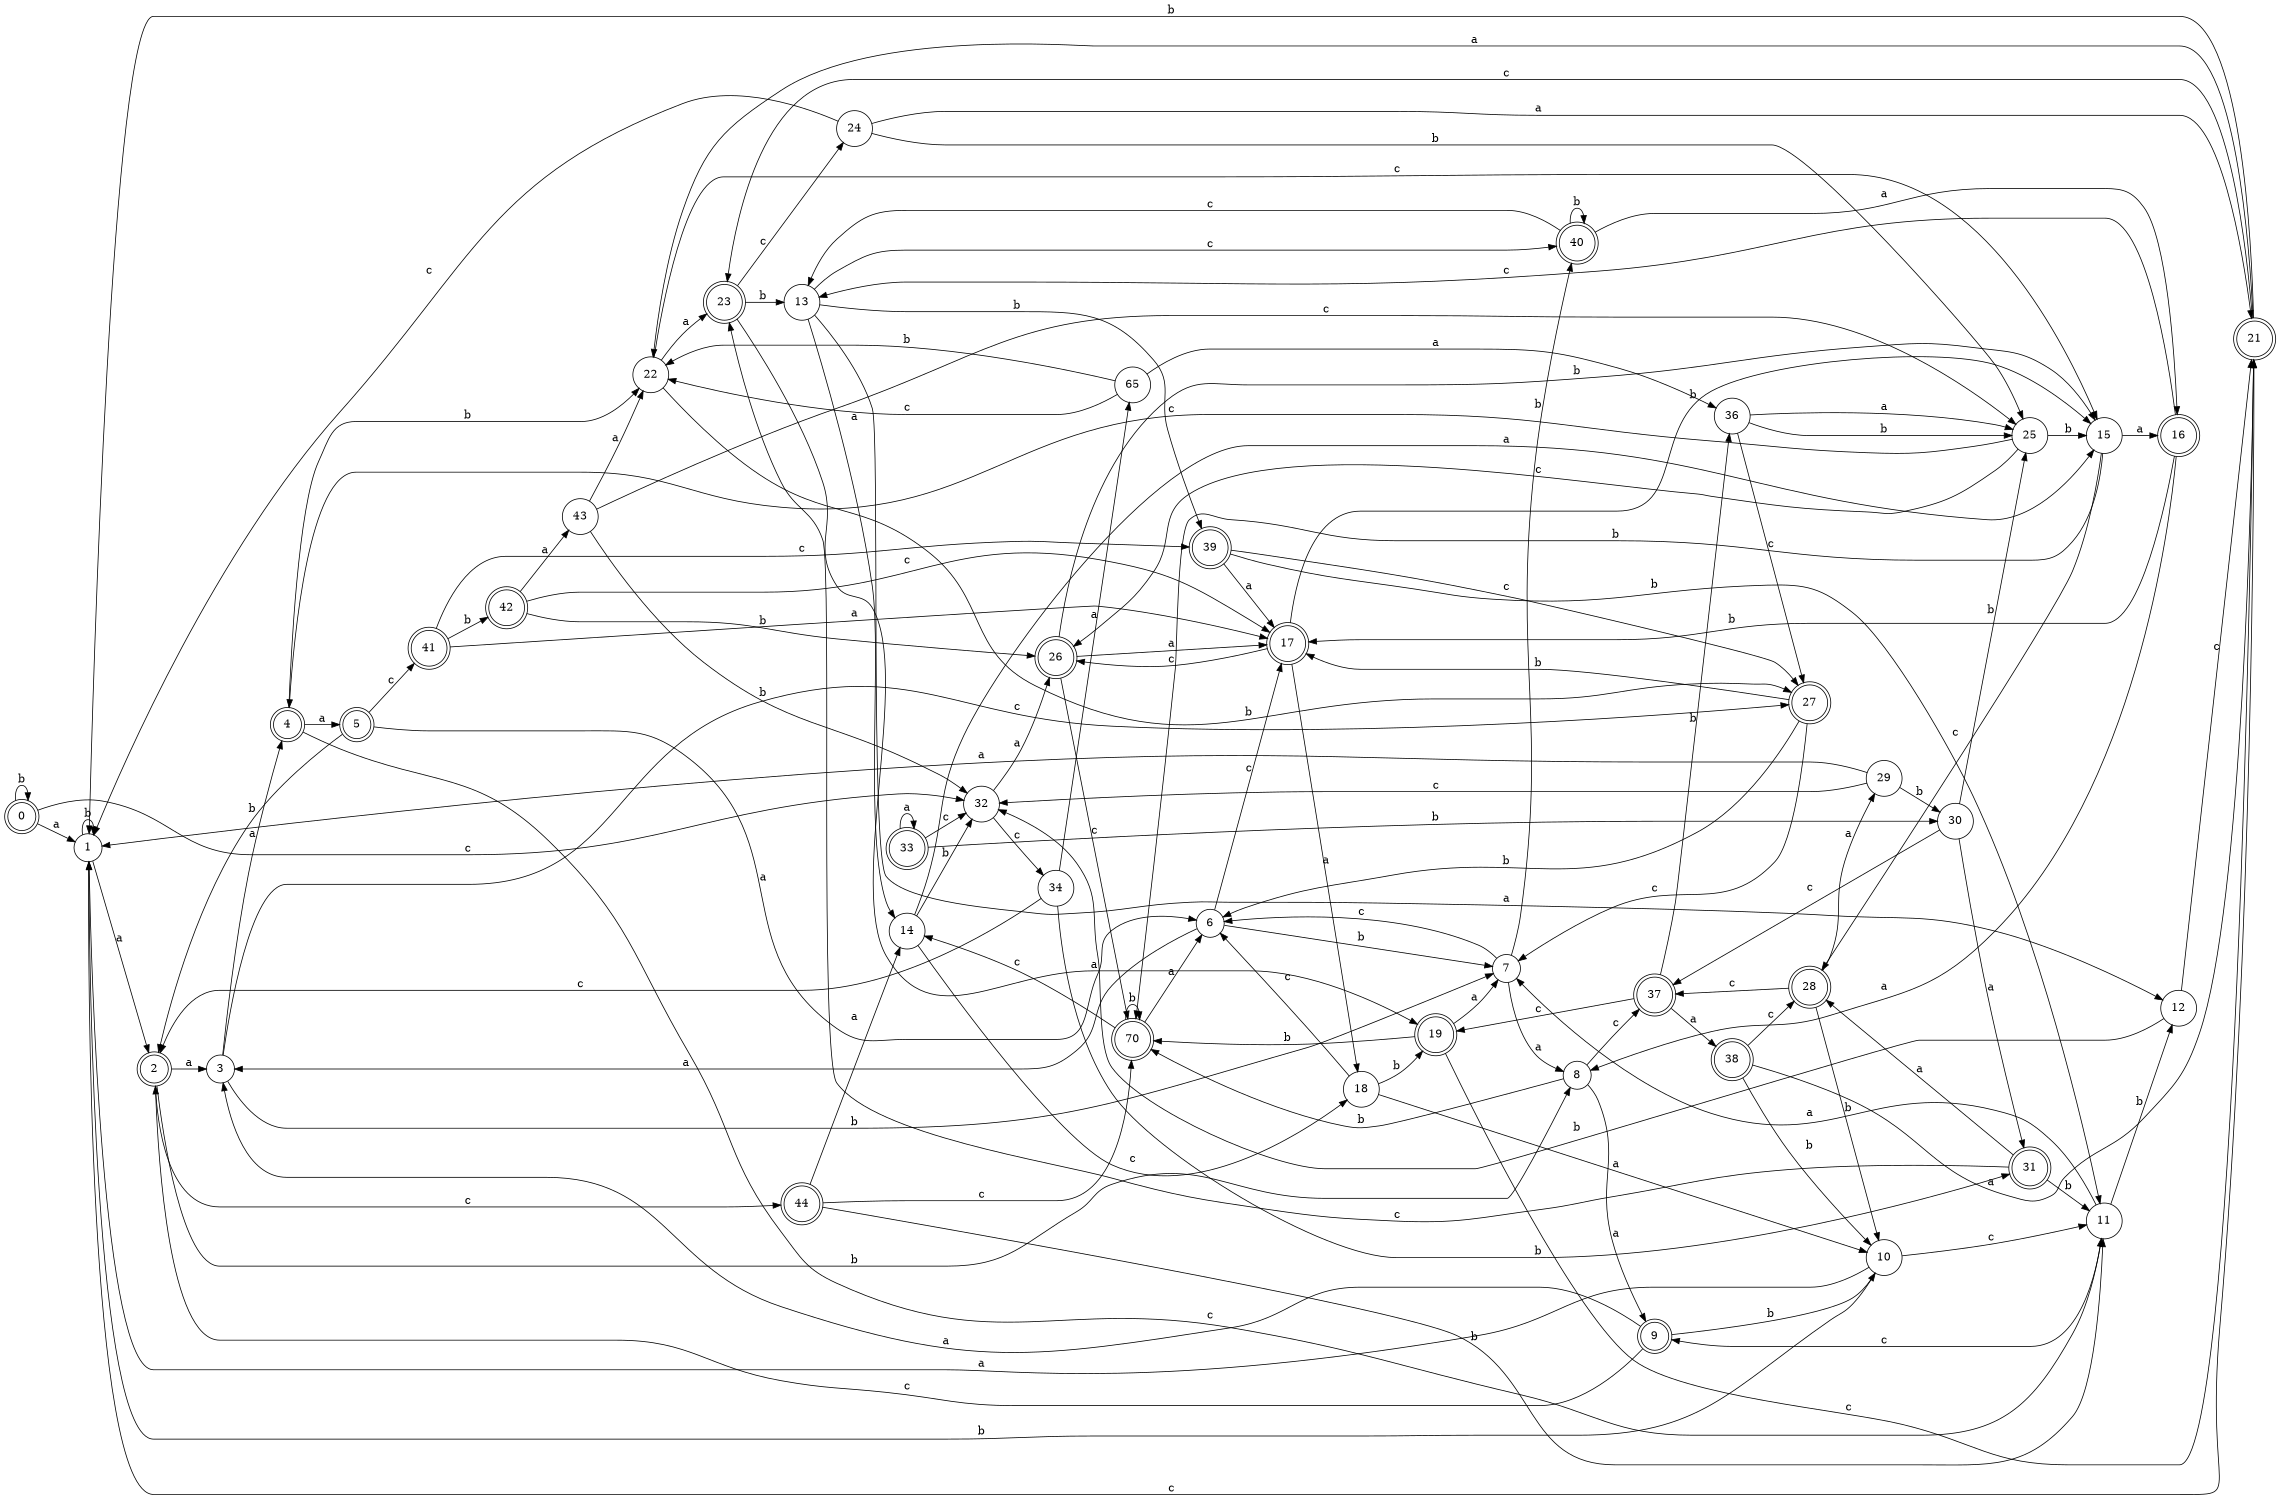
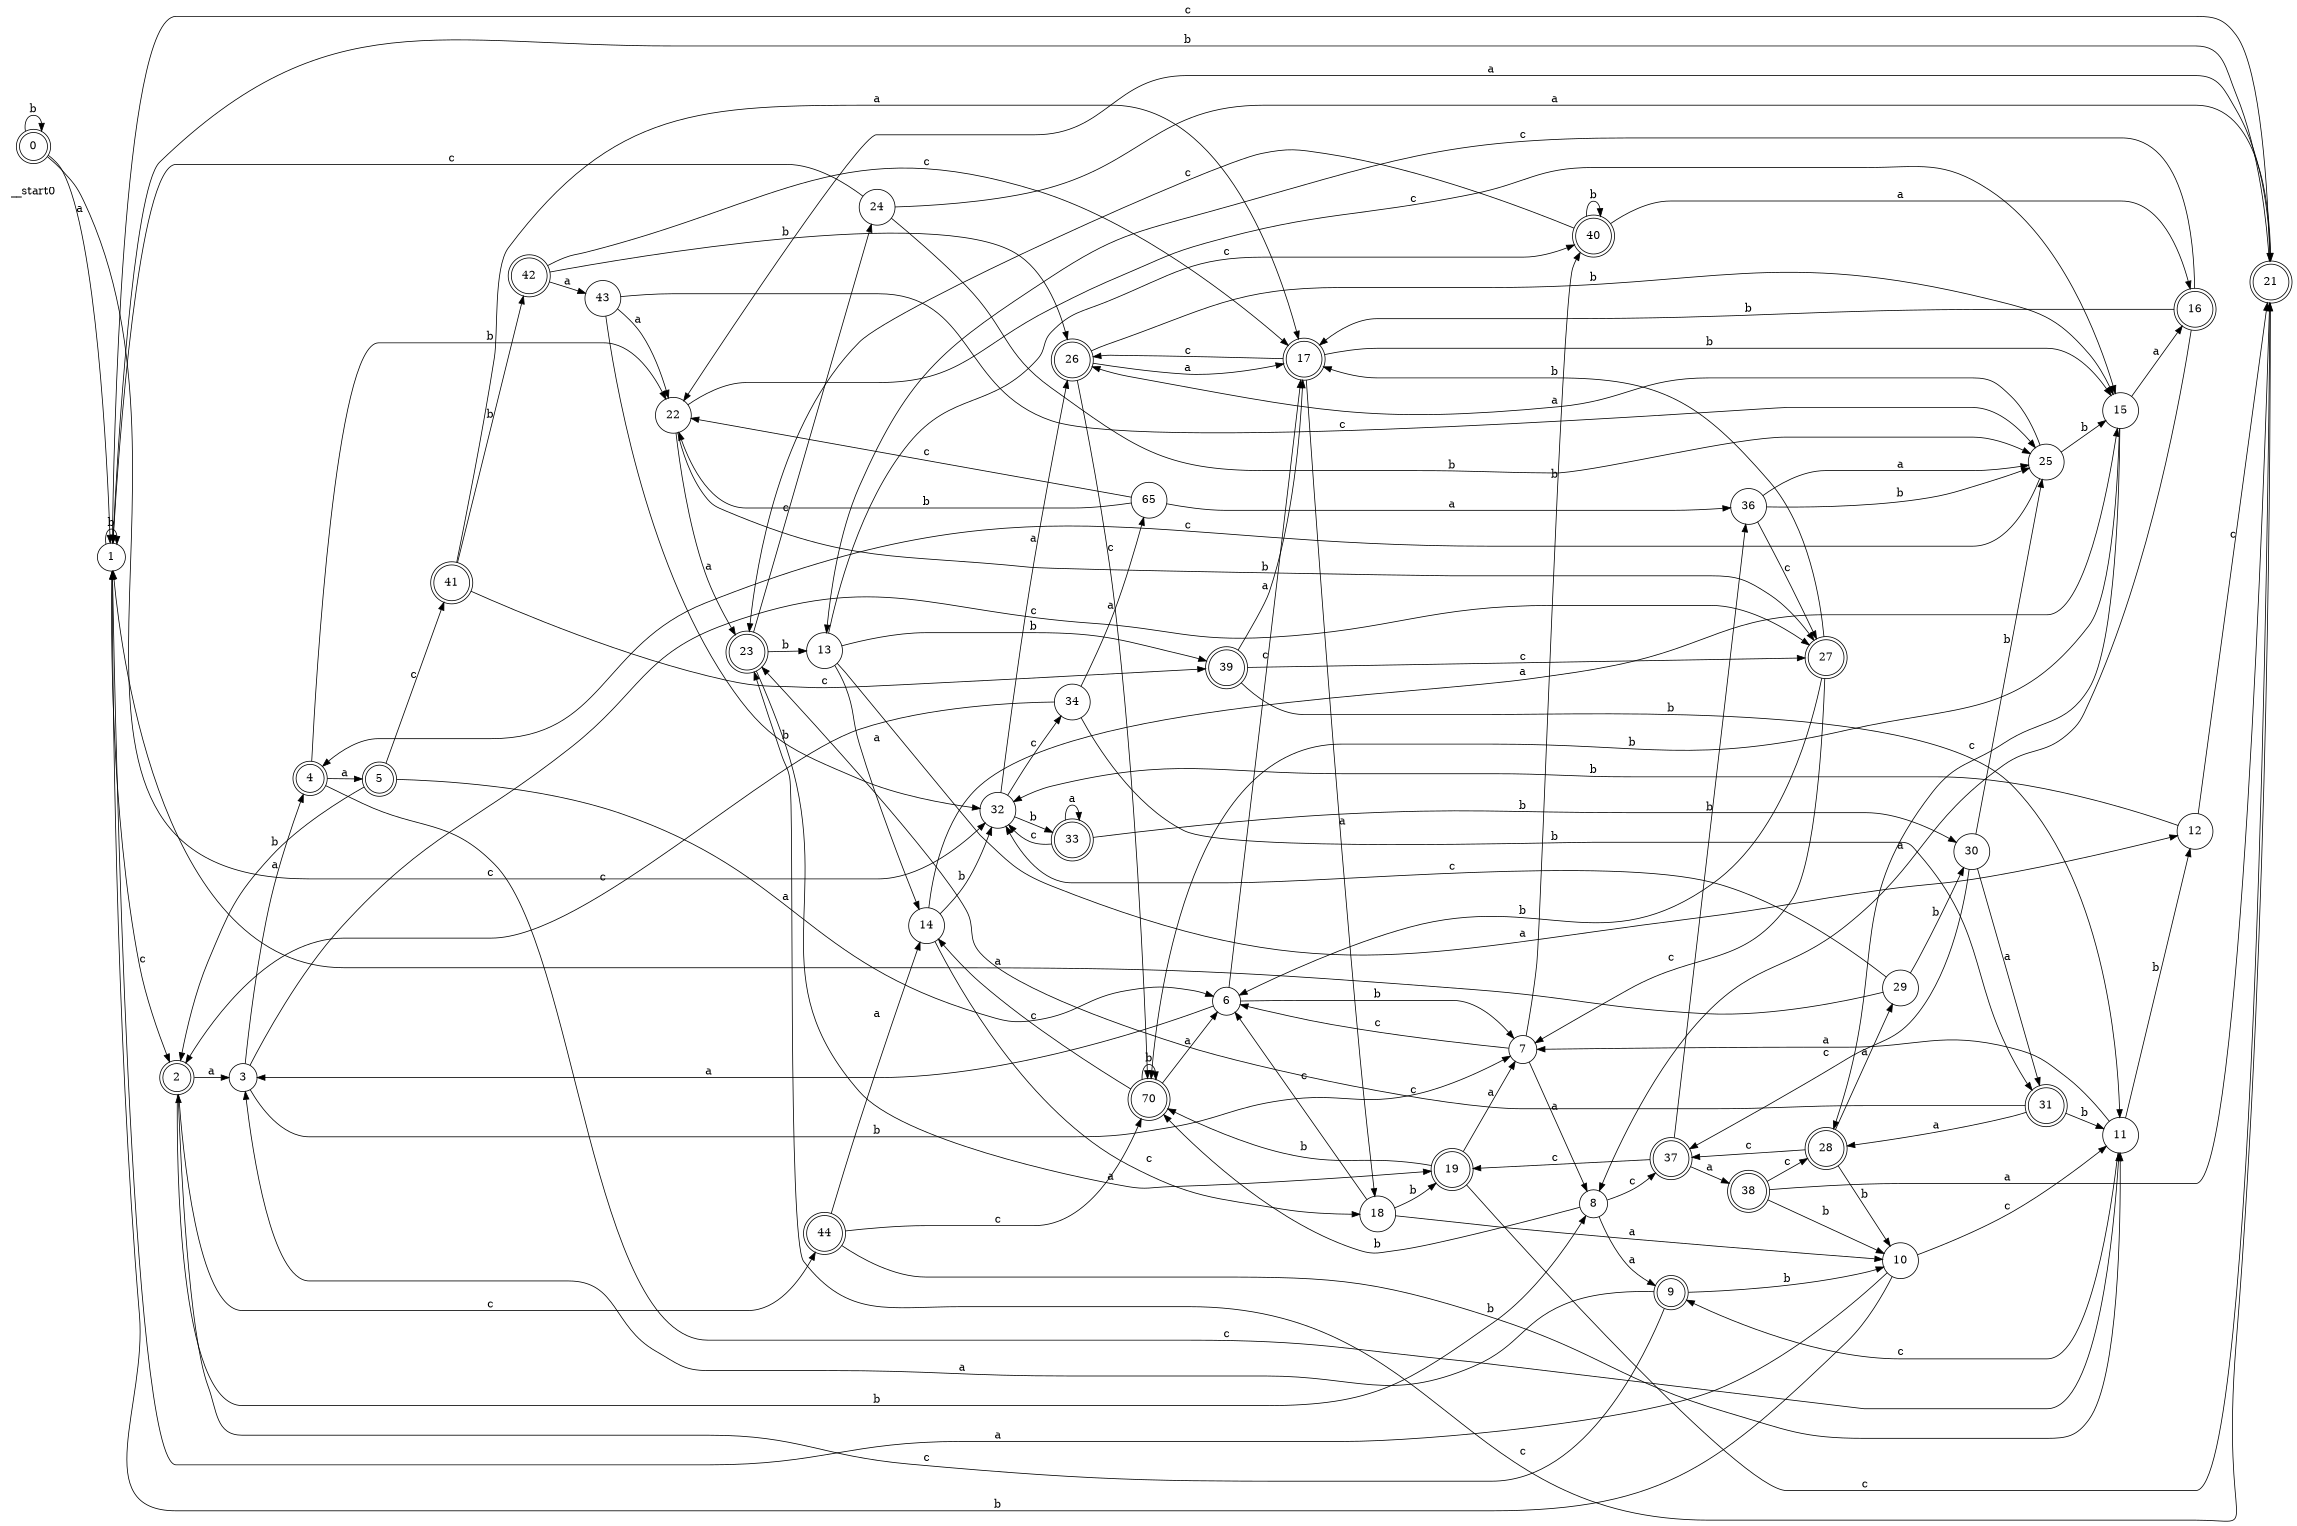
none -> (34, 192)
(1173, 210) -> (1064, 235)
(1538, 470) -> (1555, 401)
none -> (1030, 823)
(120, 938) -> (143, 960)
